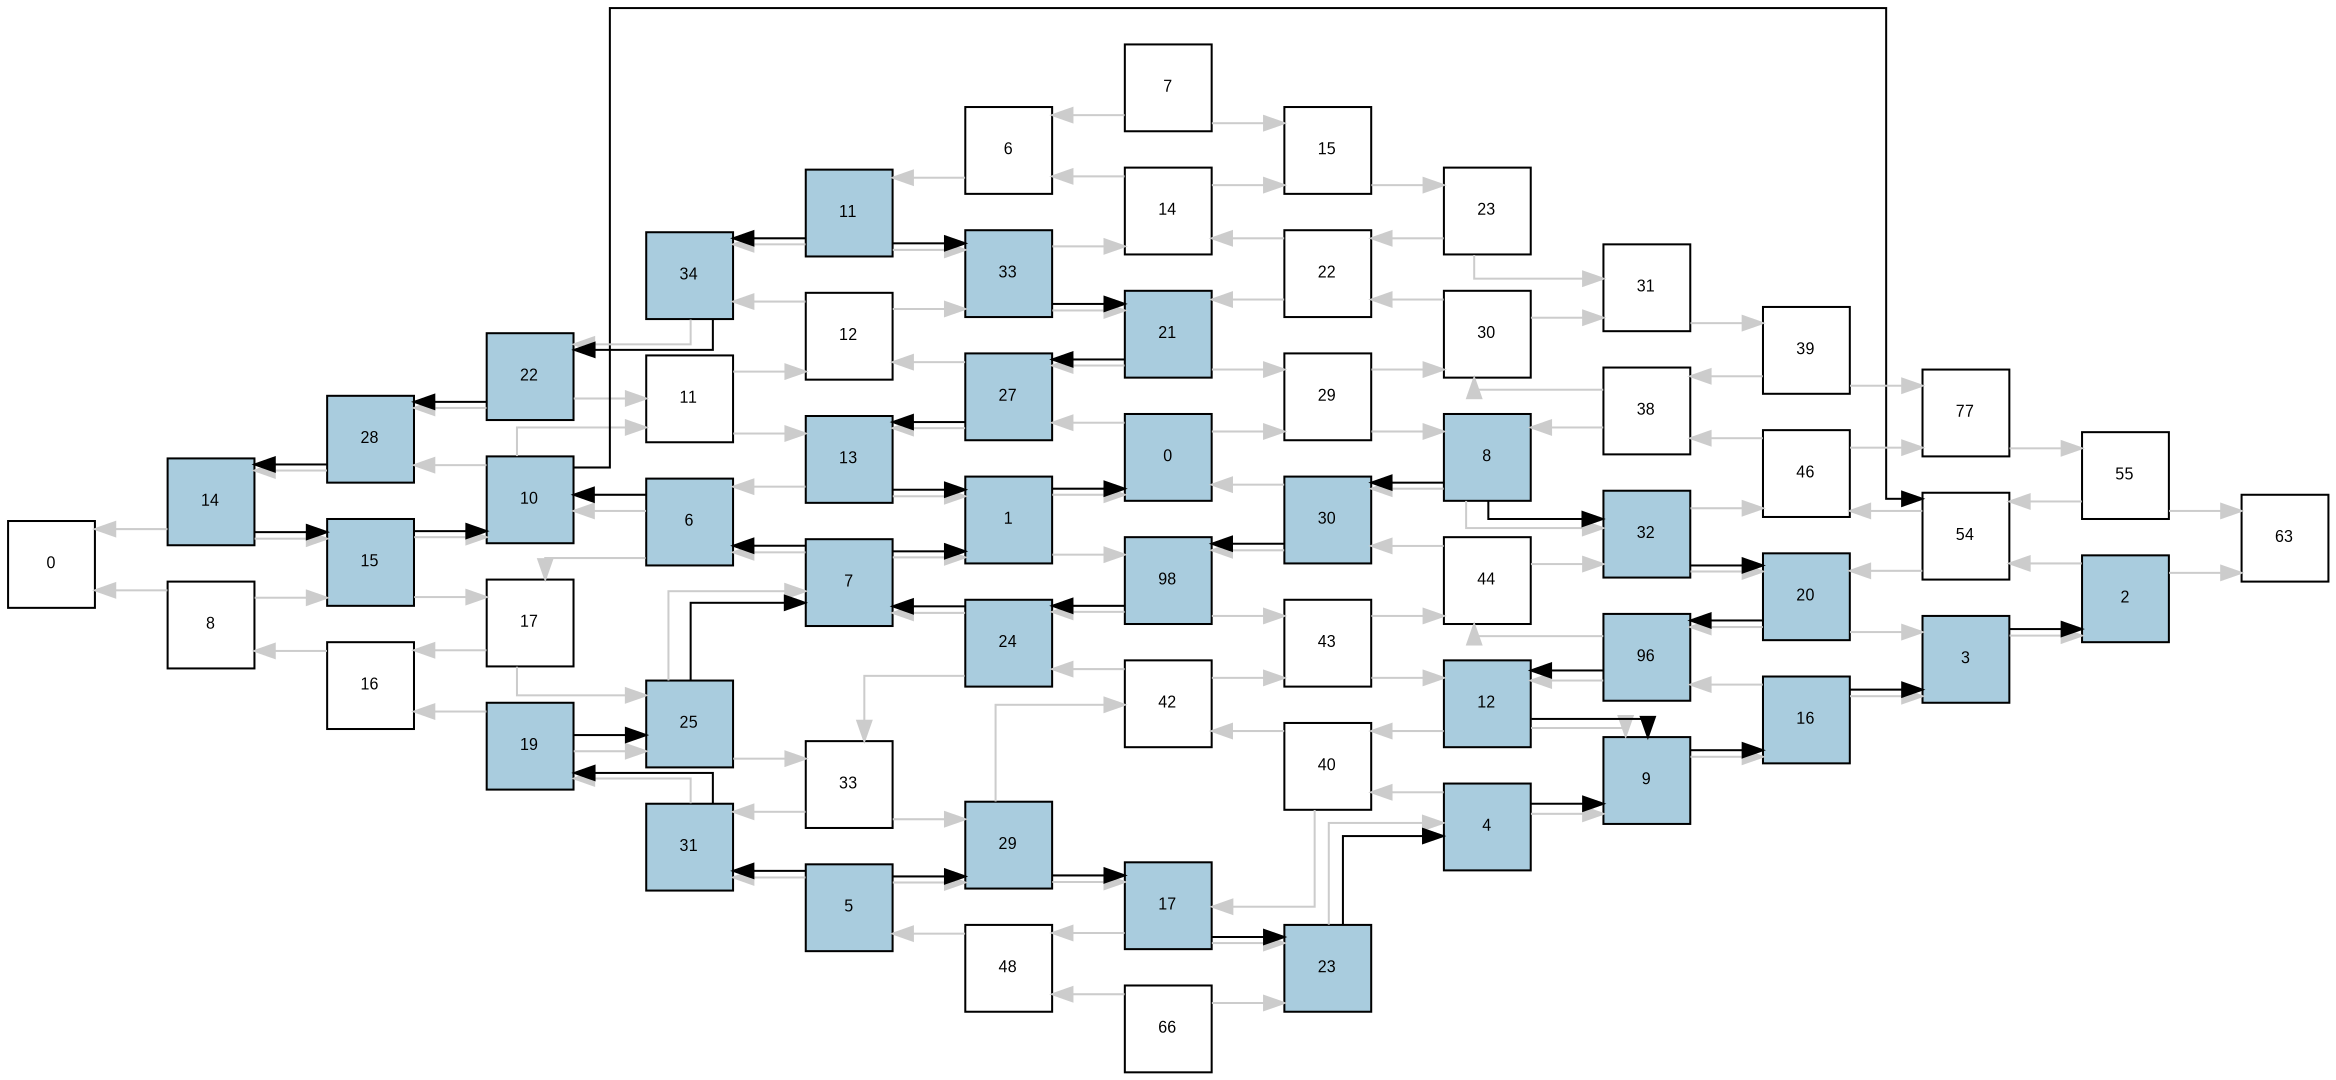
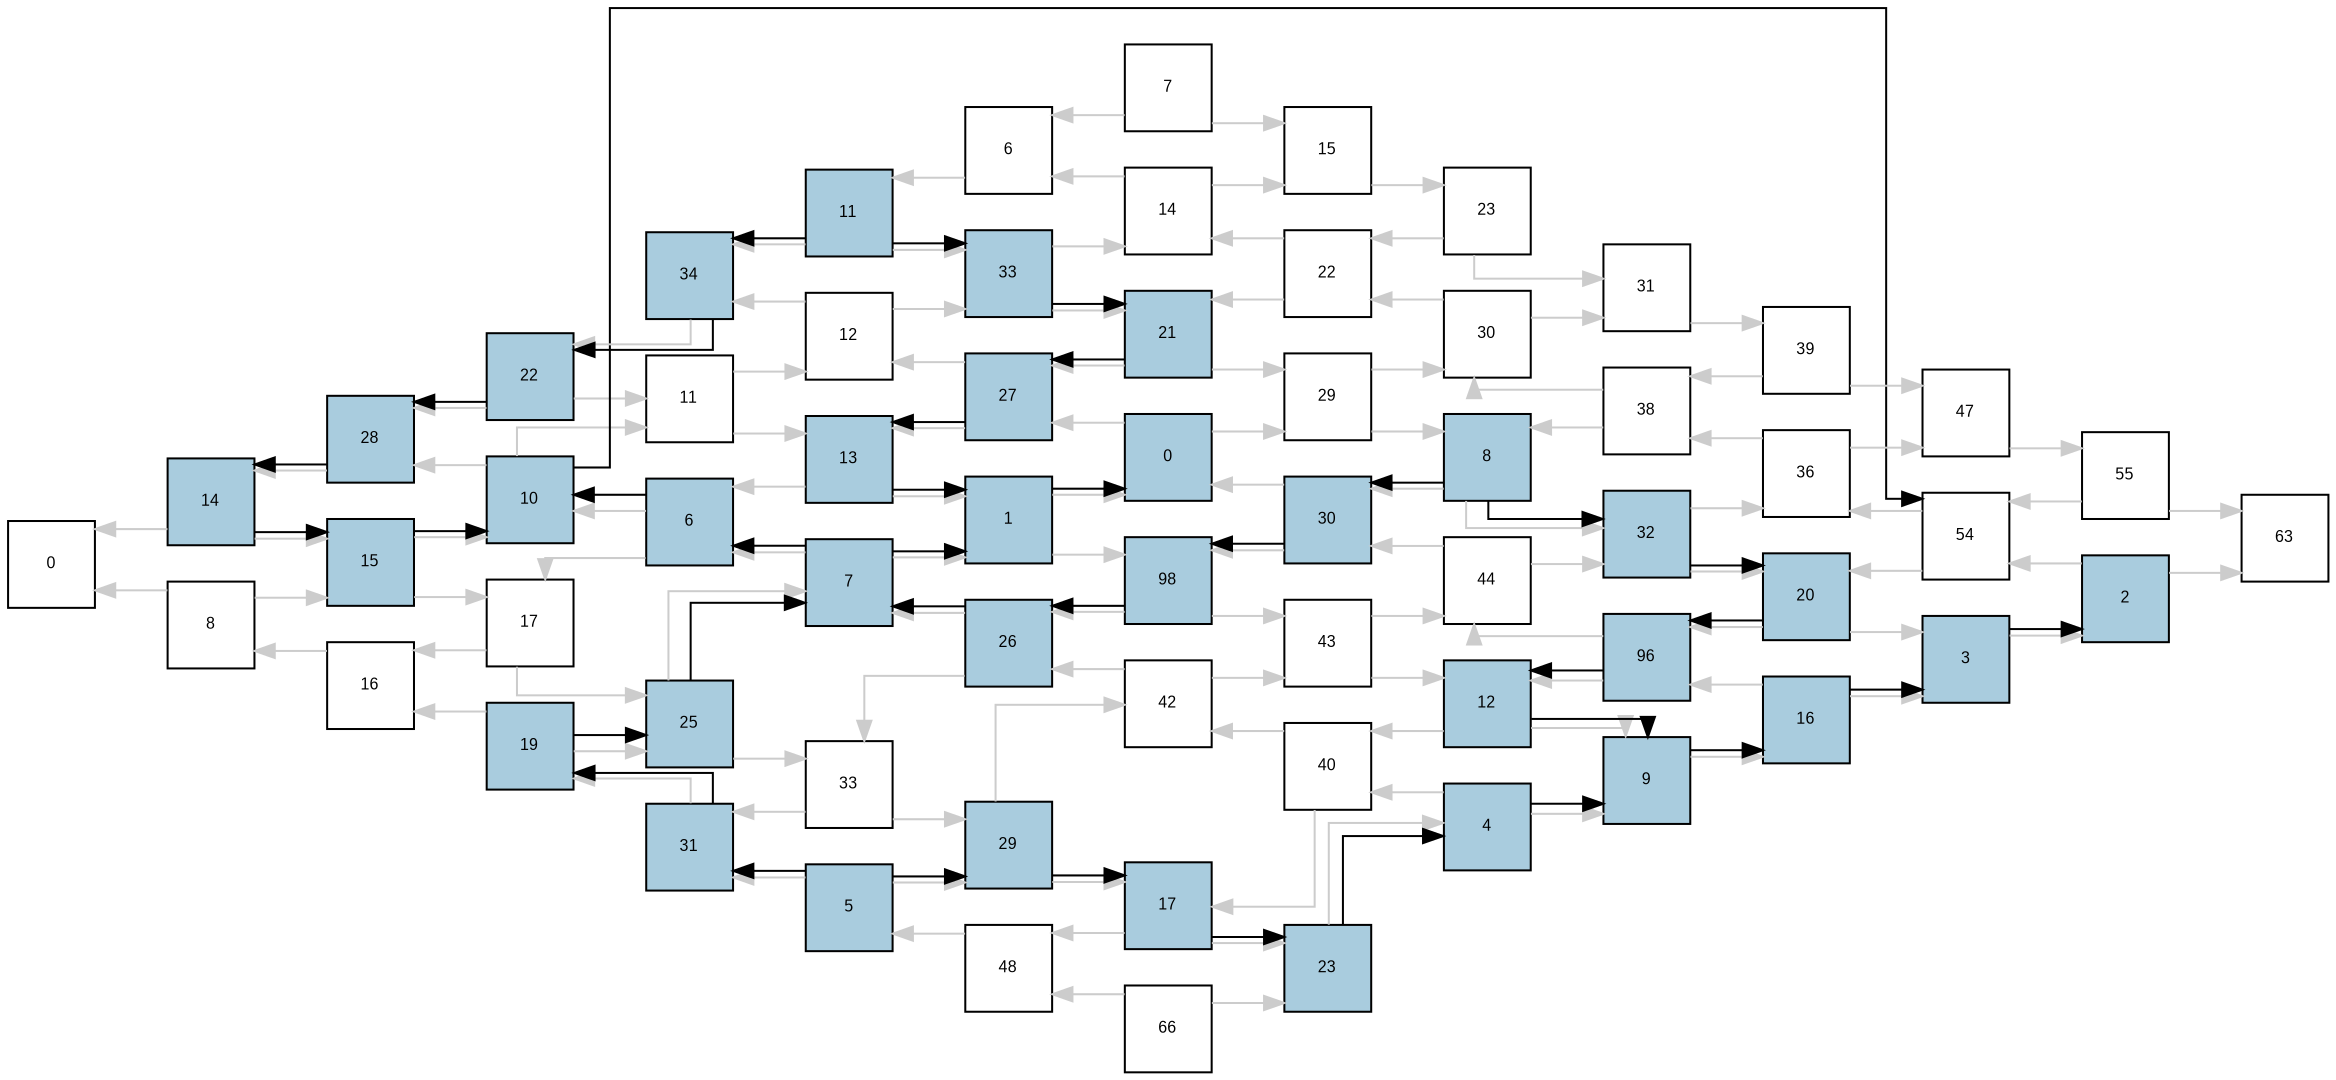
(1966, 413) -> (1966, 413)
(1806, 474) -> (1806, 474)
(1009, 643) -> (1009, 643)
